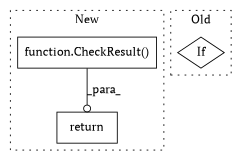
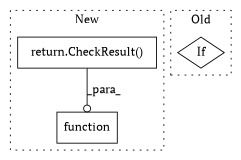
(87, 53) -> (87, 53)
(87, 128) -> (87, 128)
